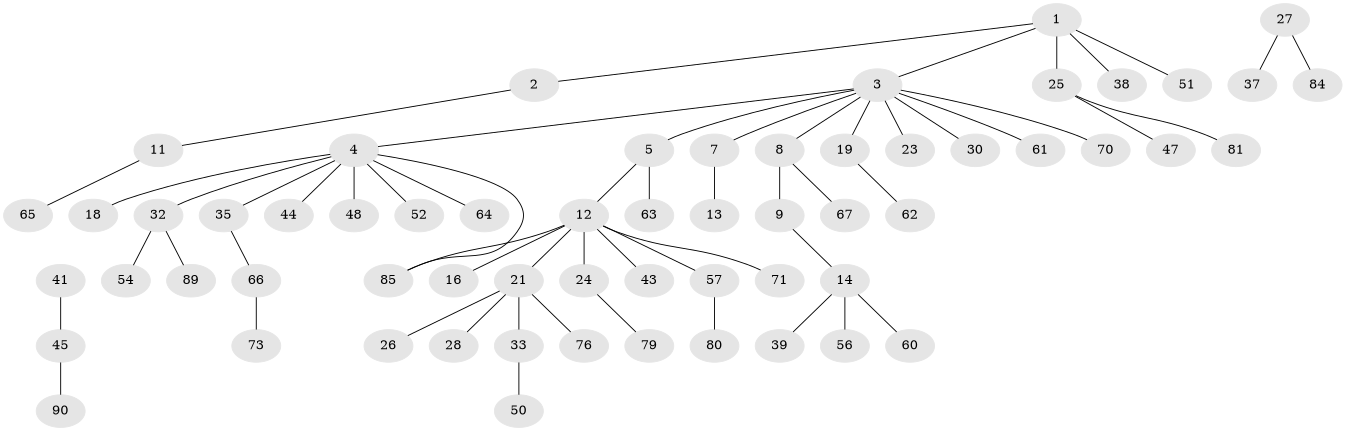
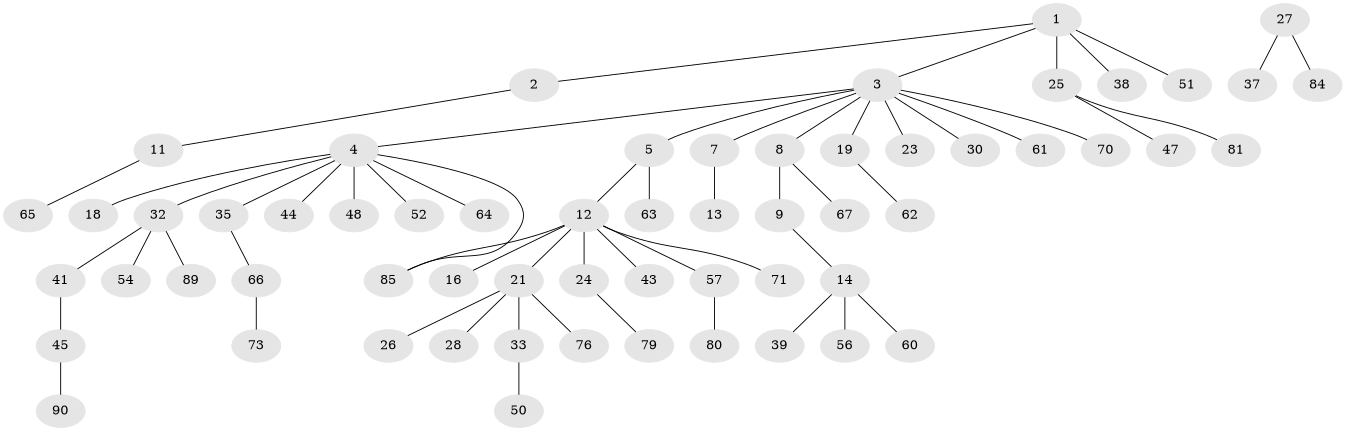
none -> (109, 248)
